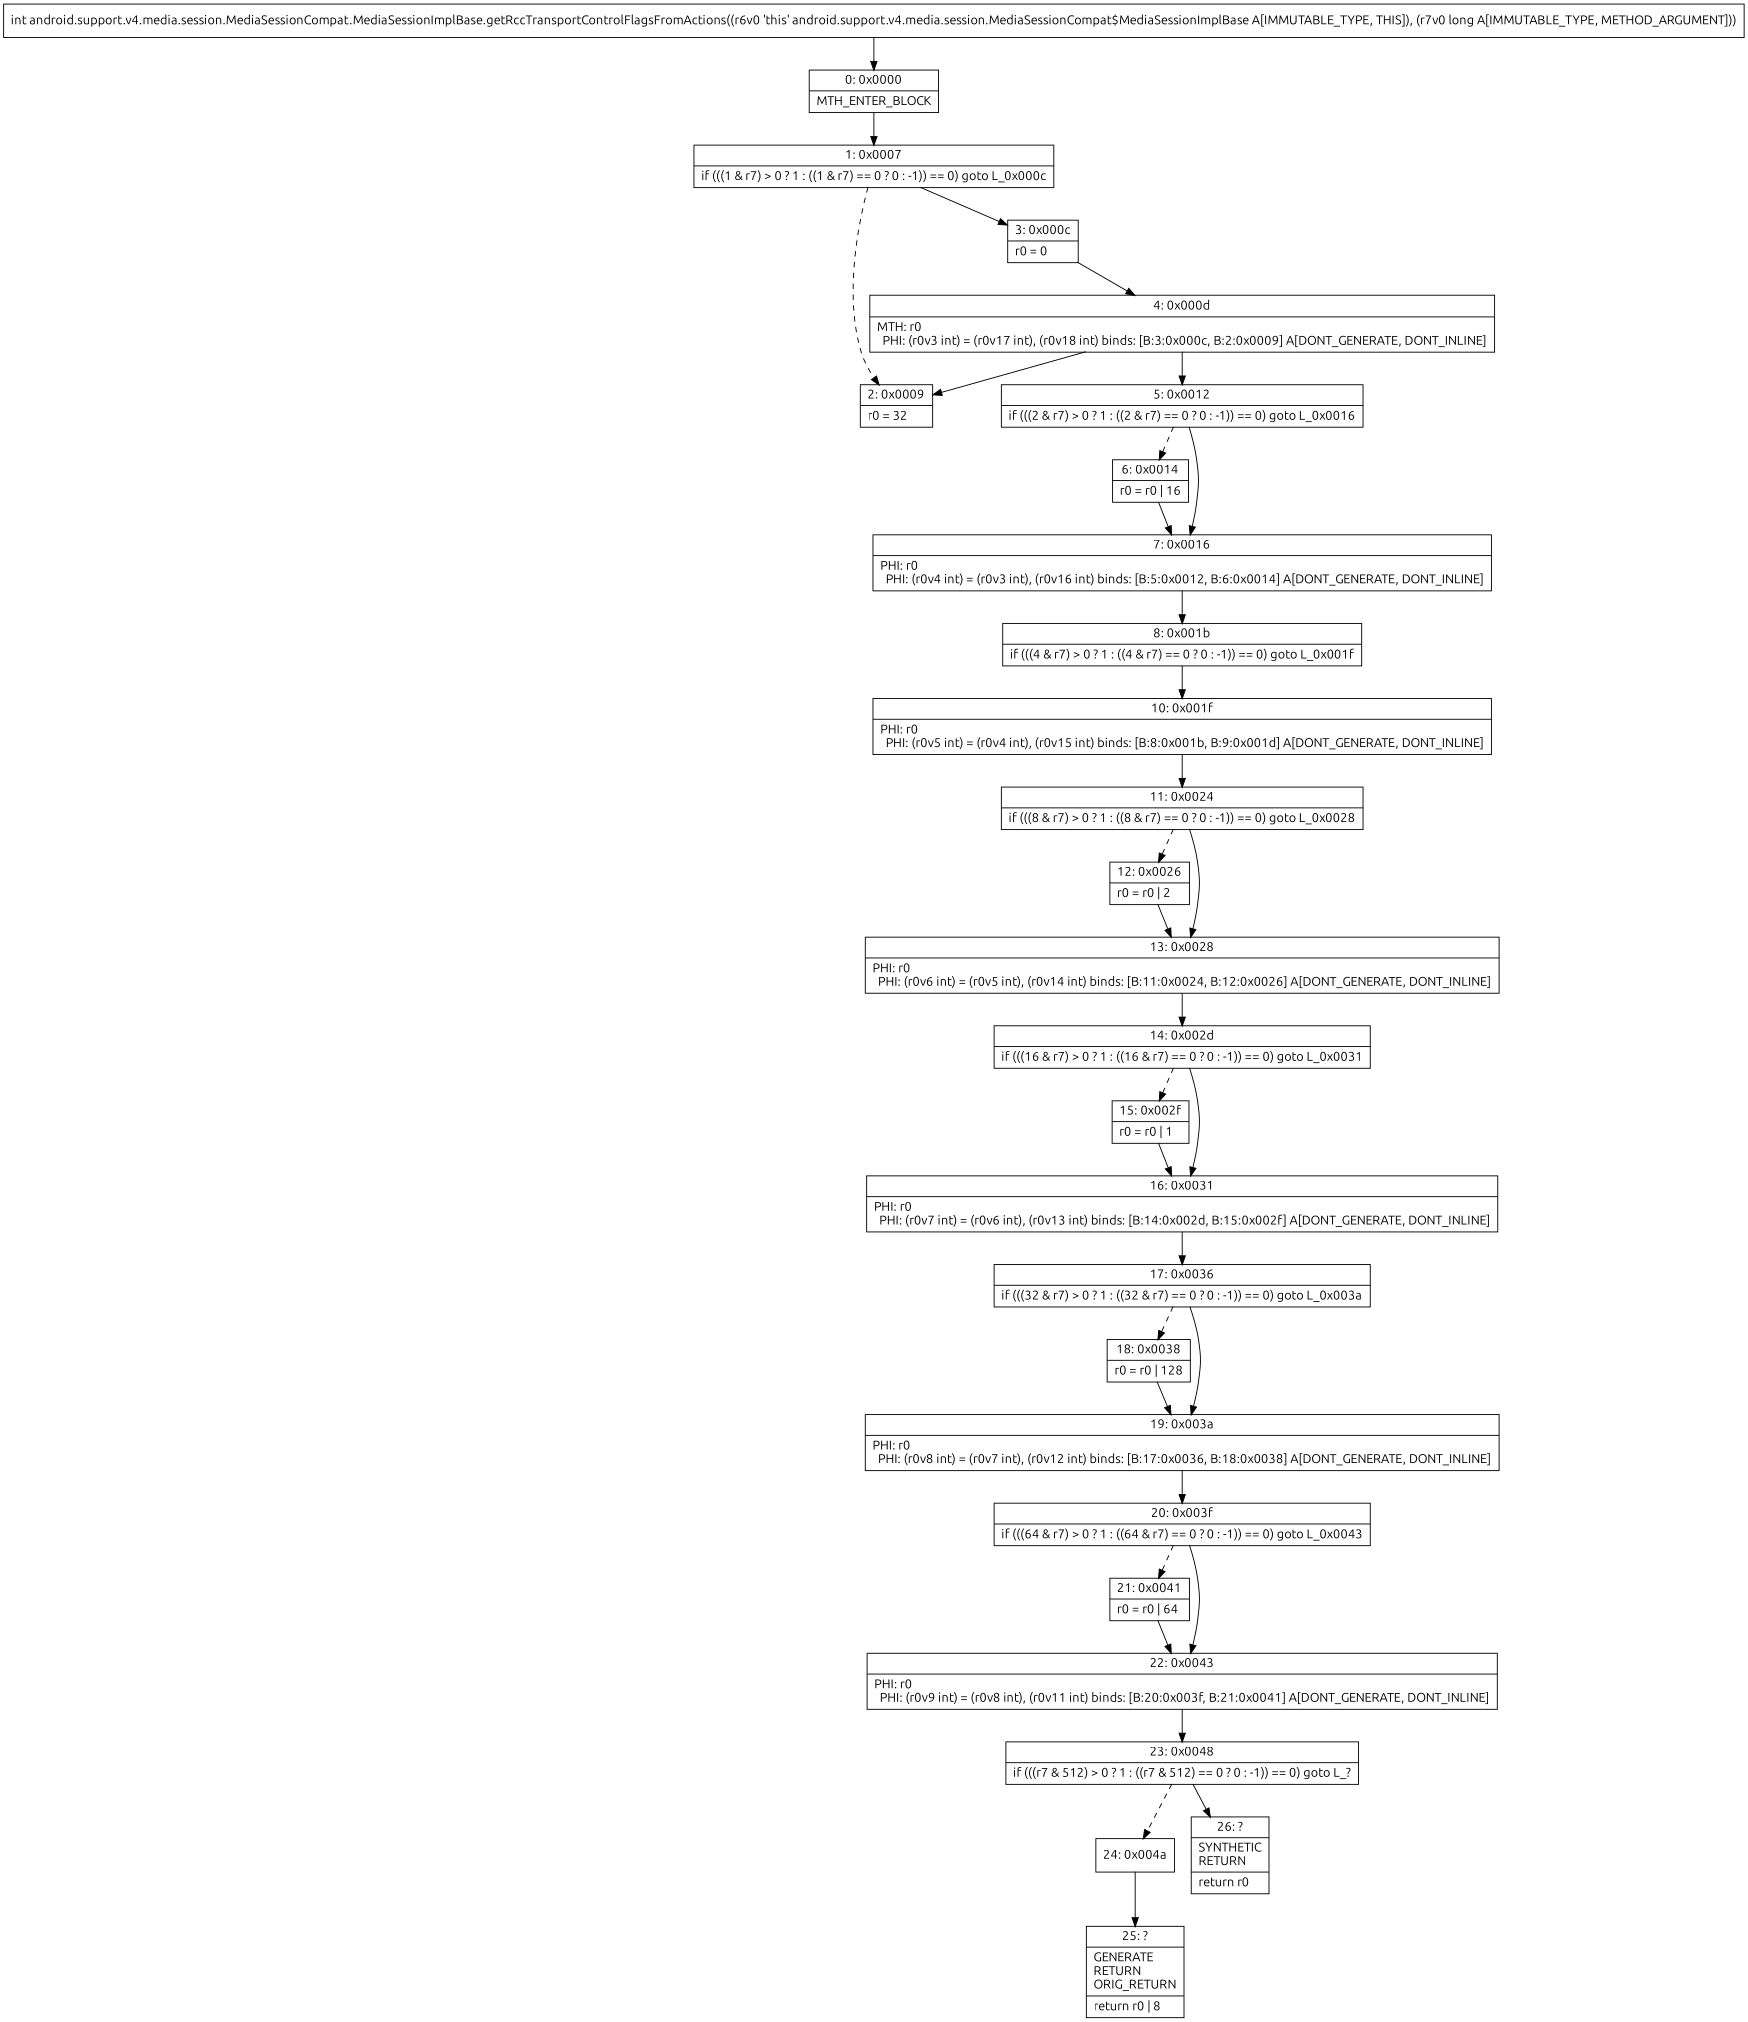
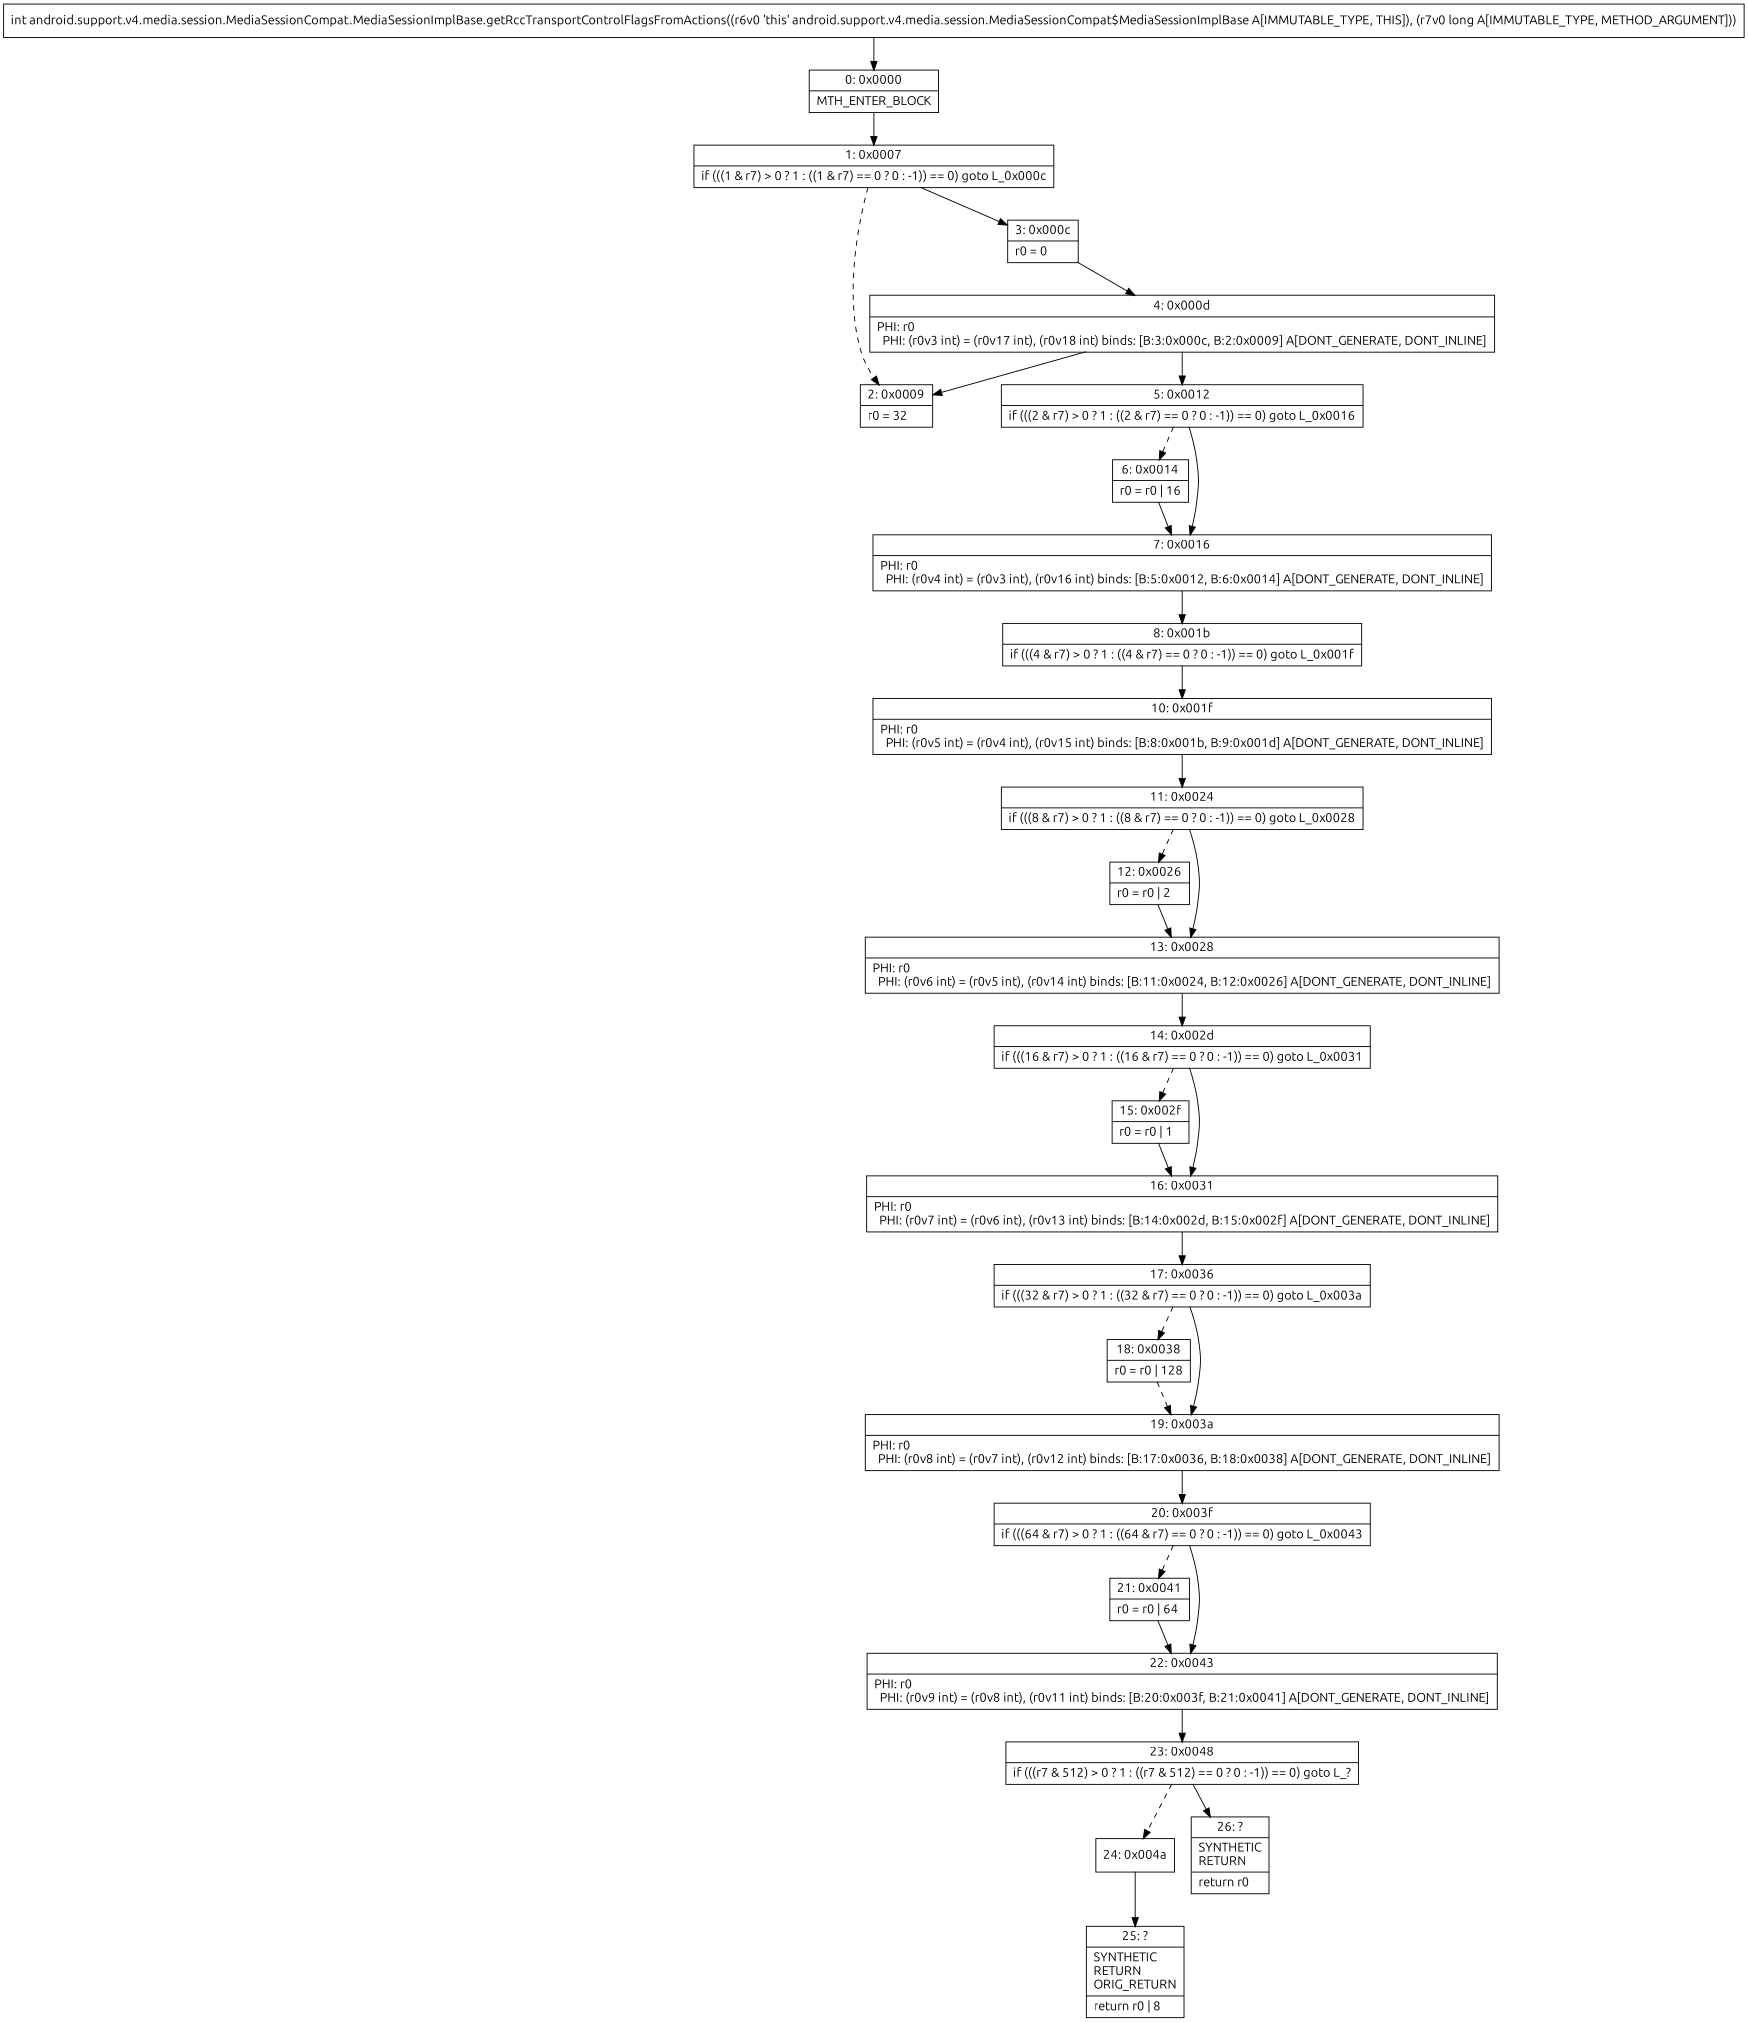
(901, 327) -> (898, 327)
(1162, 1394) -> (1162, 1394)
(1124, 1958) -> (1125, 1958)
